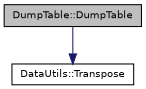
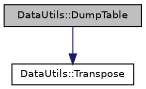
(73, 16) -> (73, 16)
